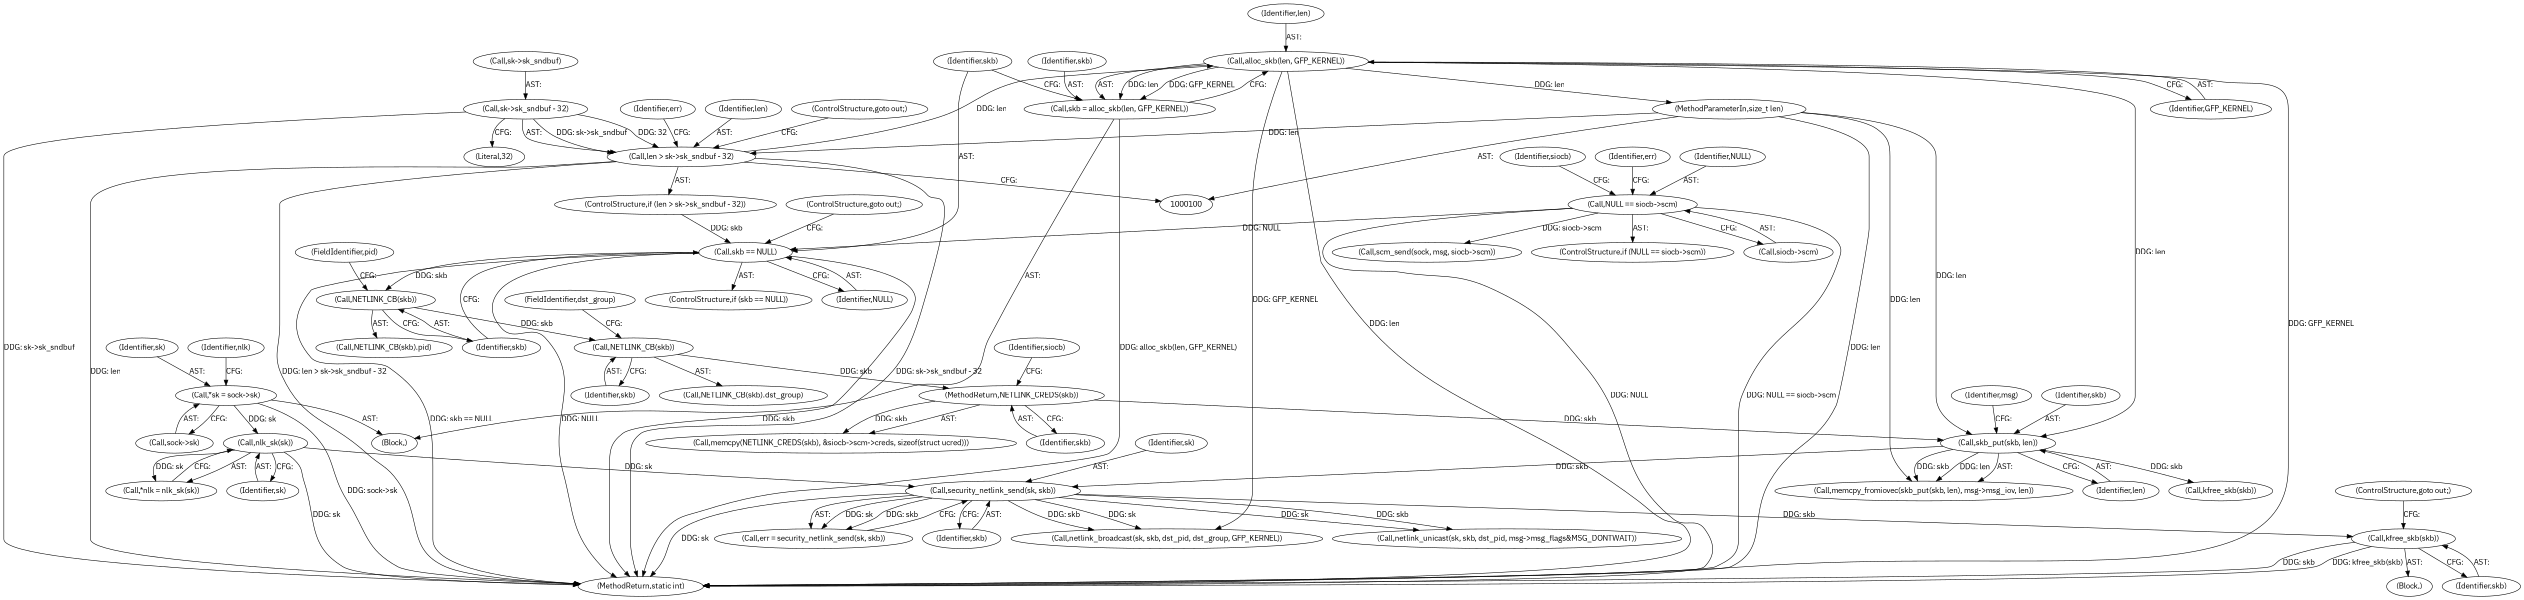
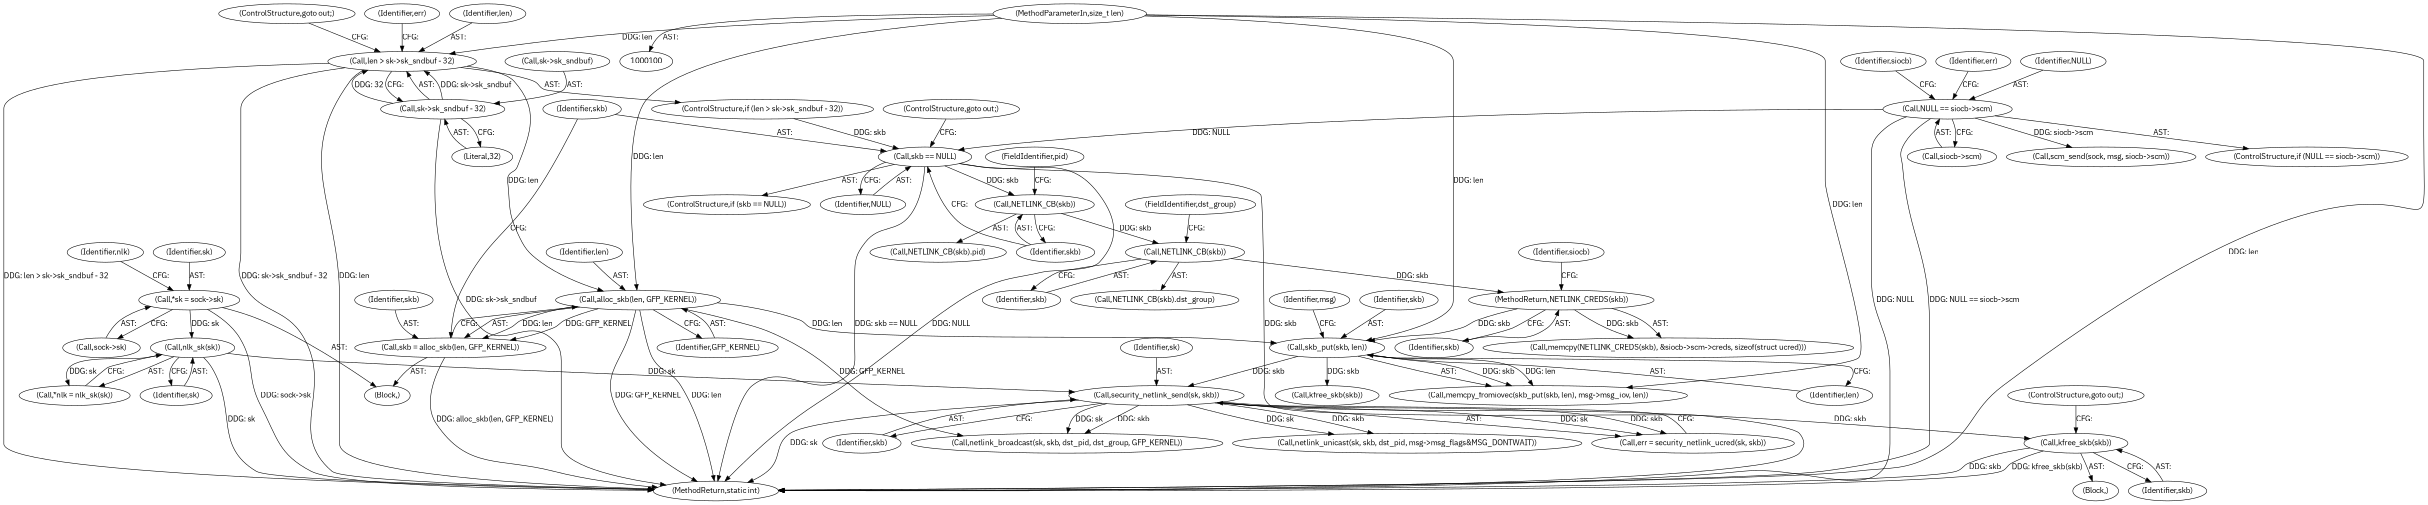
(1506, 85) -> (727, 60)
none -> (454, 138)
(950, 180) -> (386, 87)
(814, 539) -> (1693, 443)
